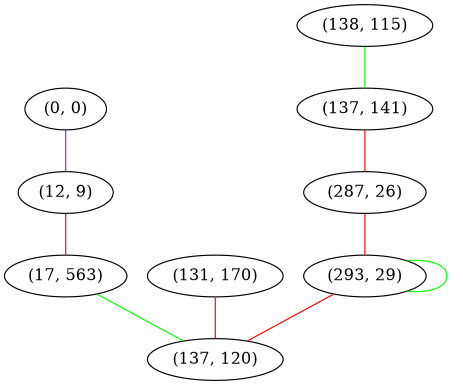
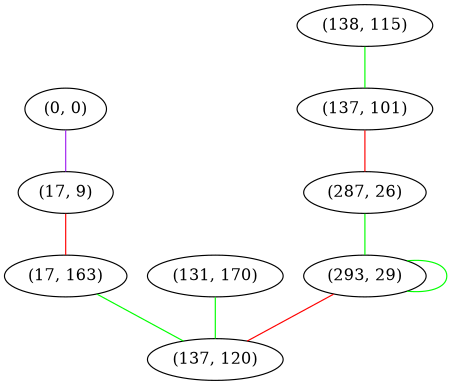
(365, 109) -> (365, 109)
(66, 193) -> (66, 193)
(365, 234) -> (365, 234)
(66, 276) -> (66, 276)
(215, 318) -> (215, 318)
